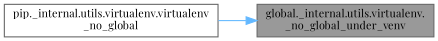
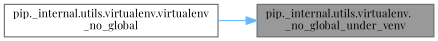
(345, 21) -> (345, 21)
